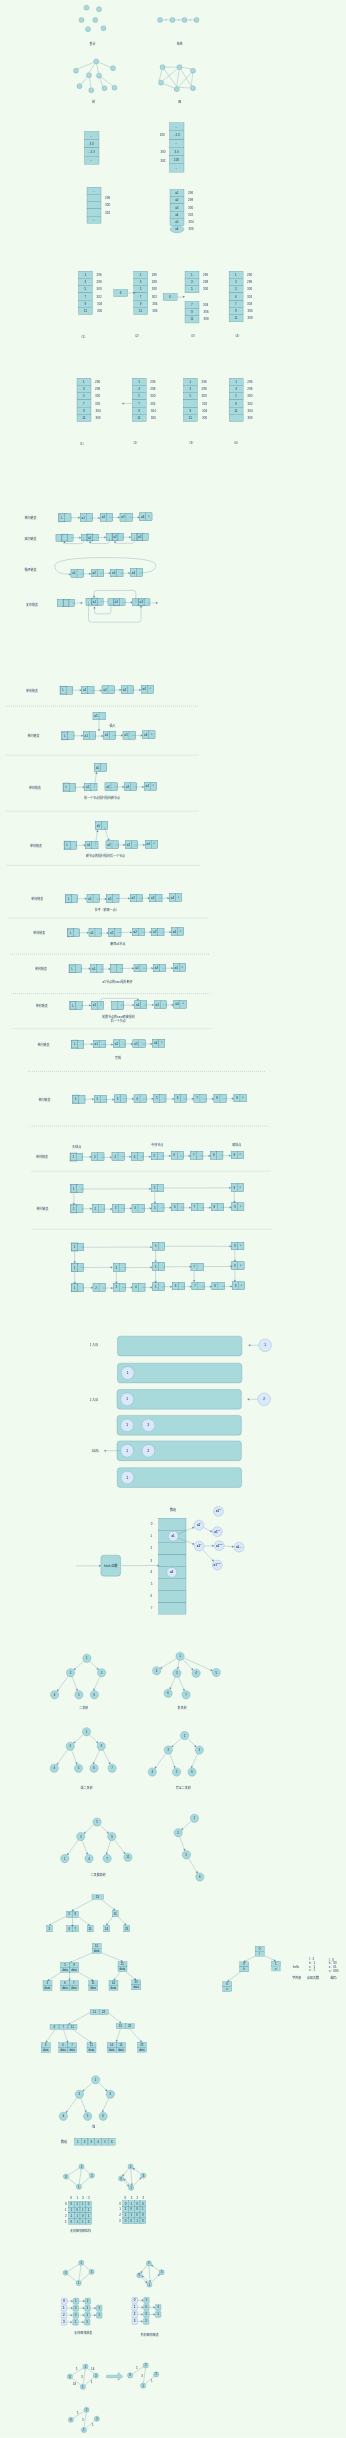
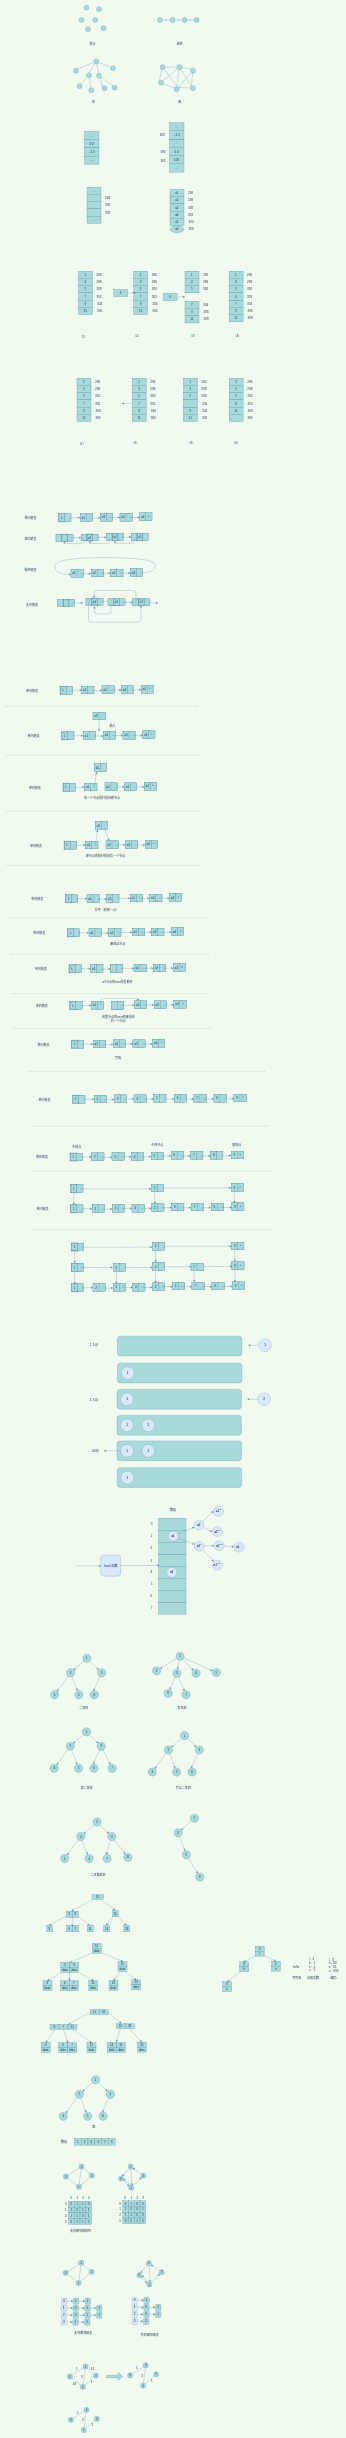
none -> (211, 1514)
(111, 1566) -> (111, 1566)
(276, 1969) -> (276, 1969)
